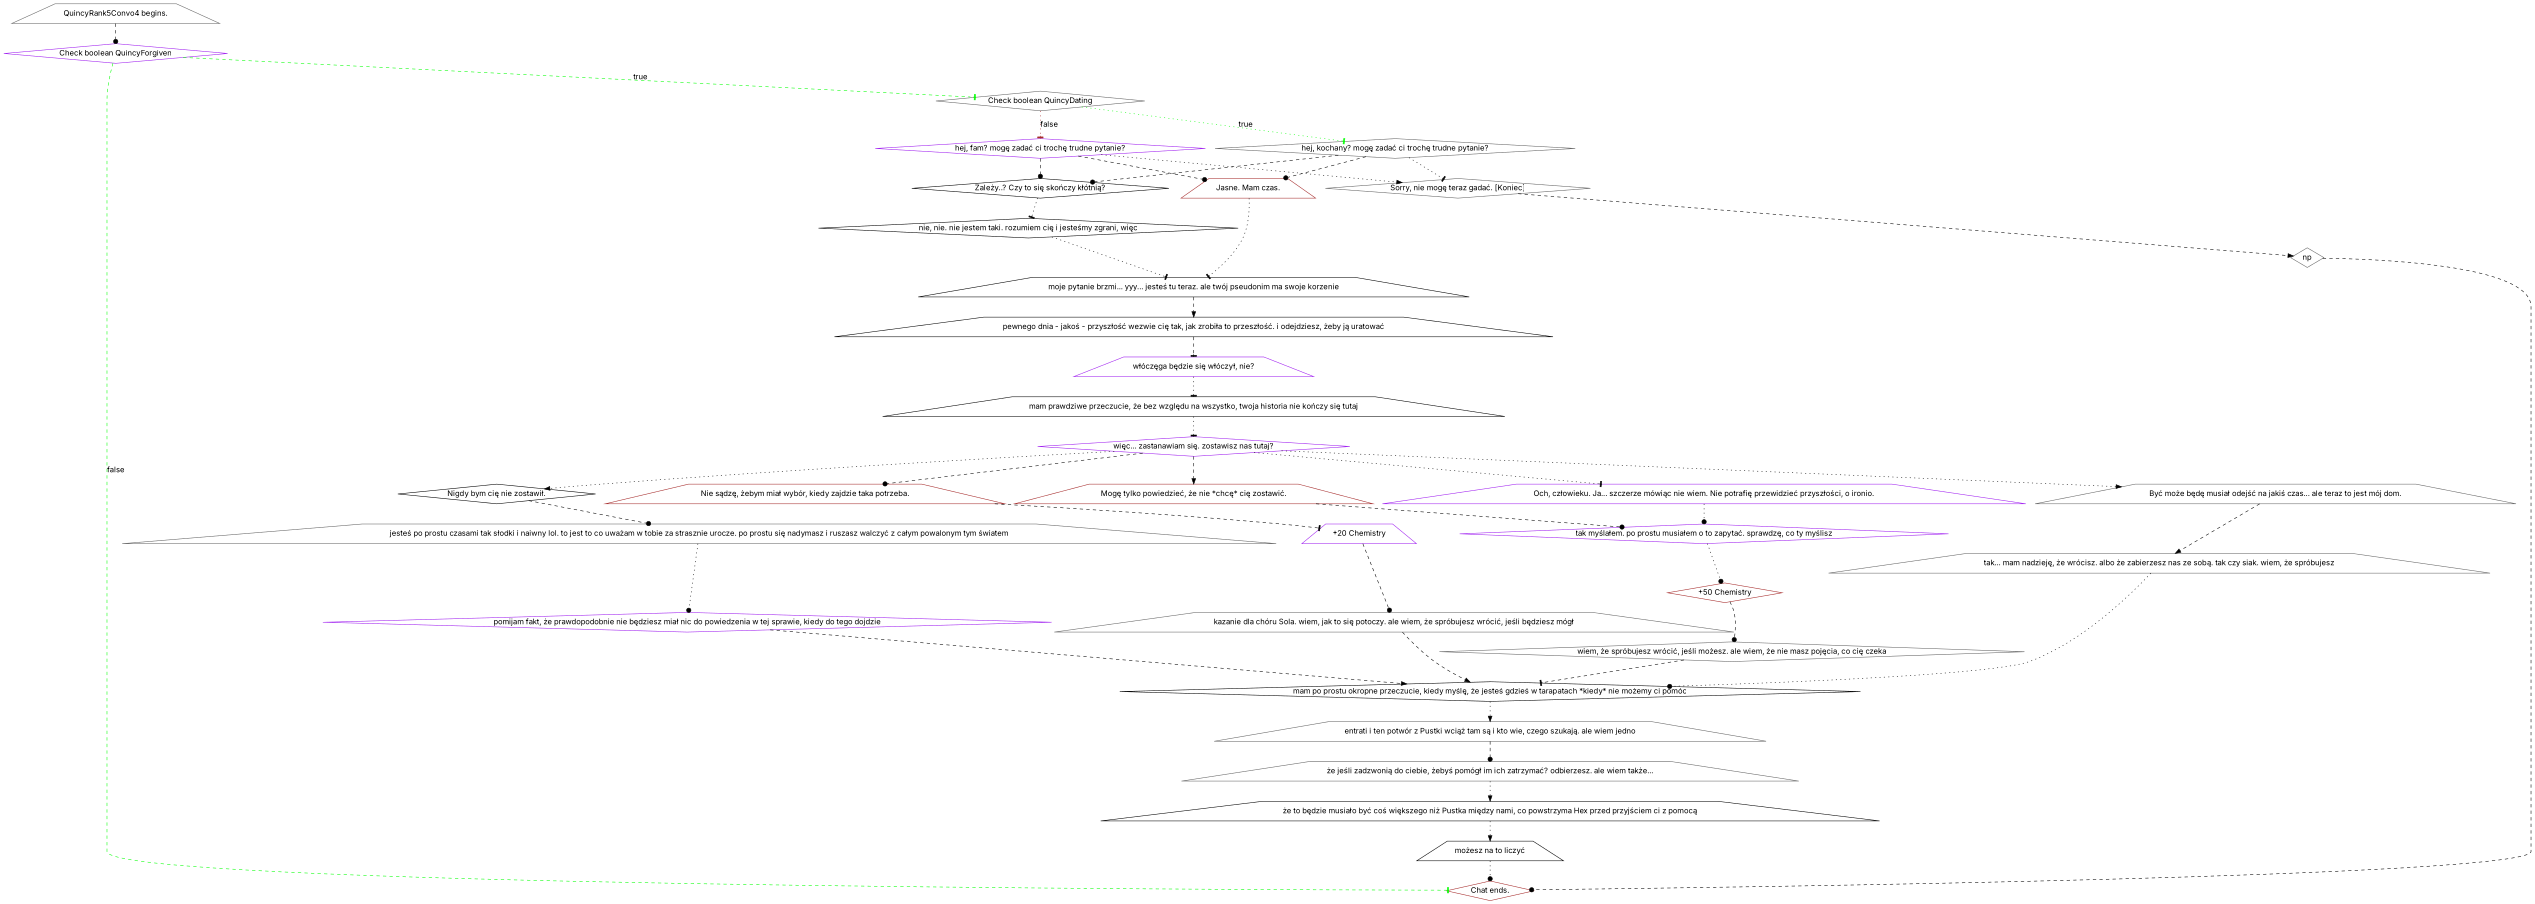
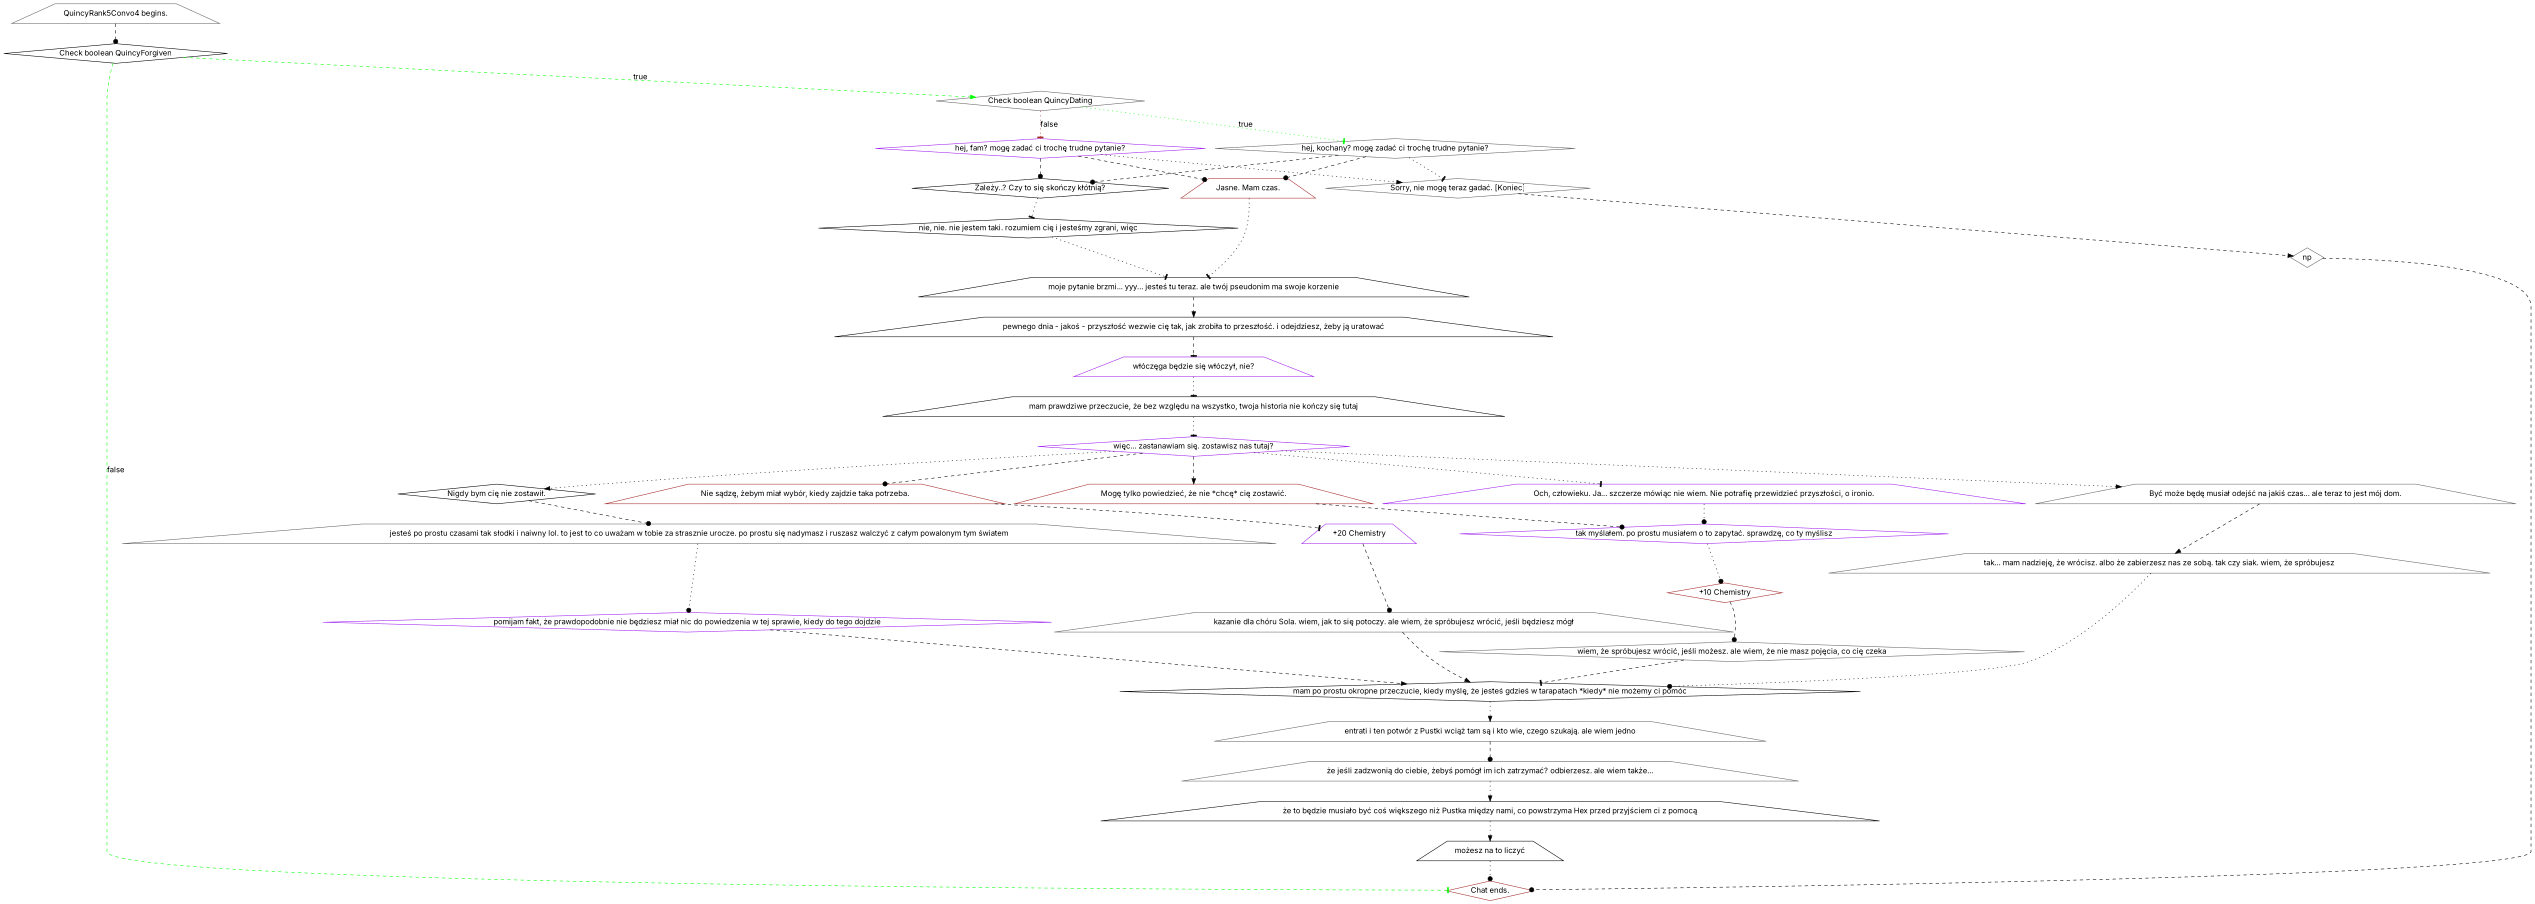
(116, 53) -> (116, 53)
(577, 77) -> (577, 77)
(1725, 593) -> (1725, 593)
